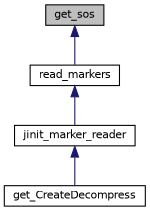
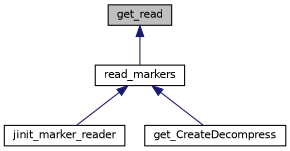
(75, 15) -> (140, 15)
(75, 171) -> (182, 109)
